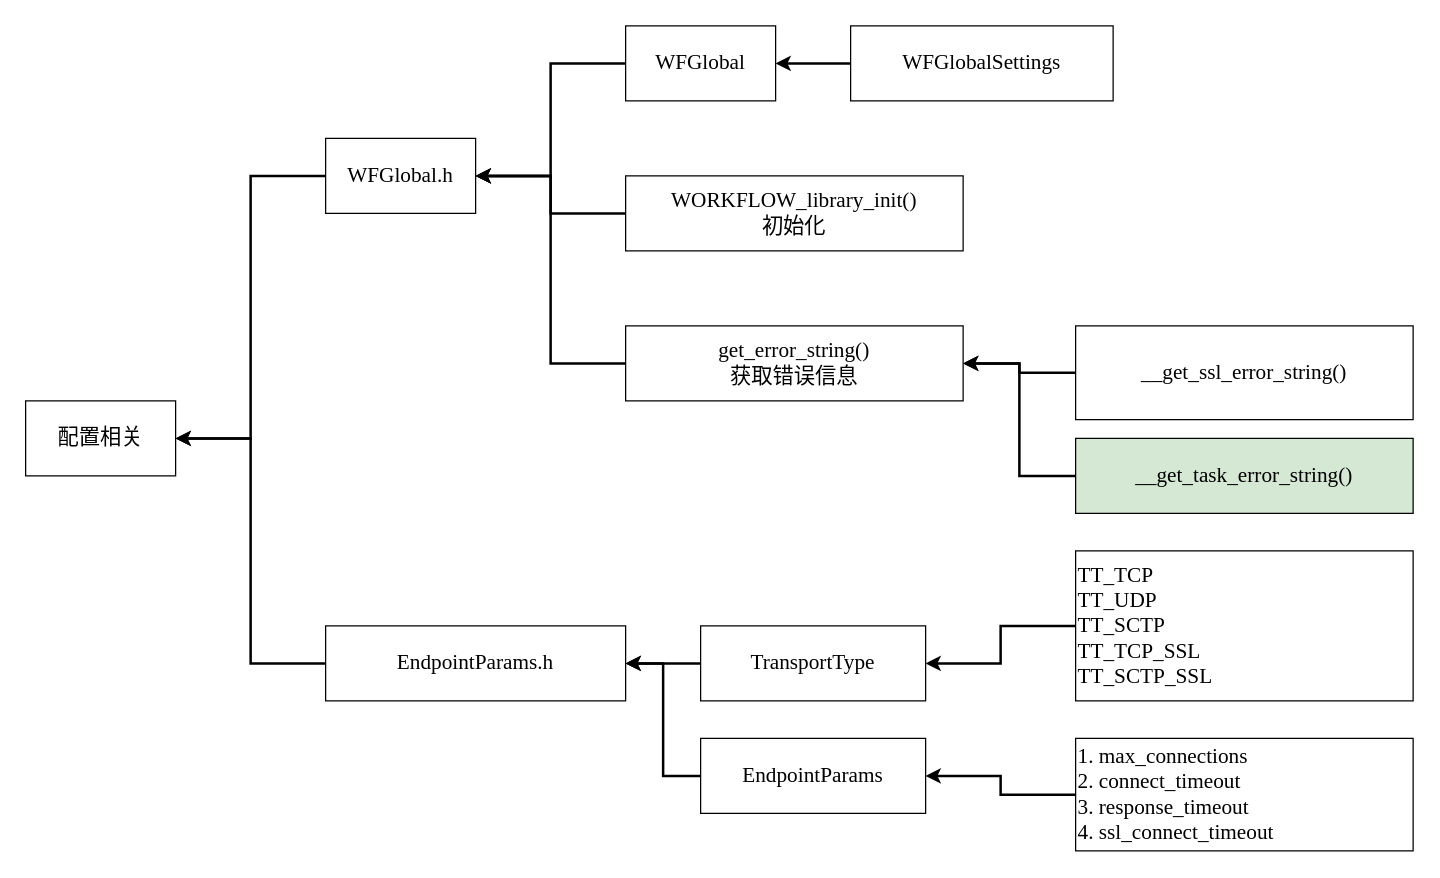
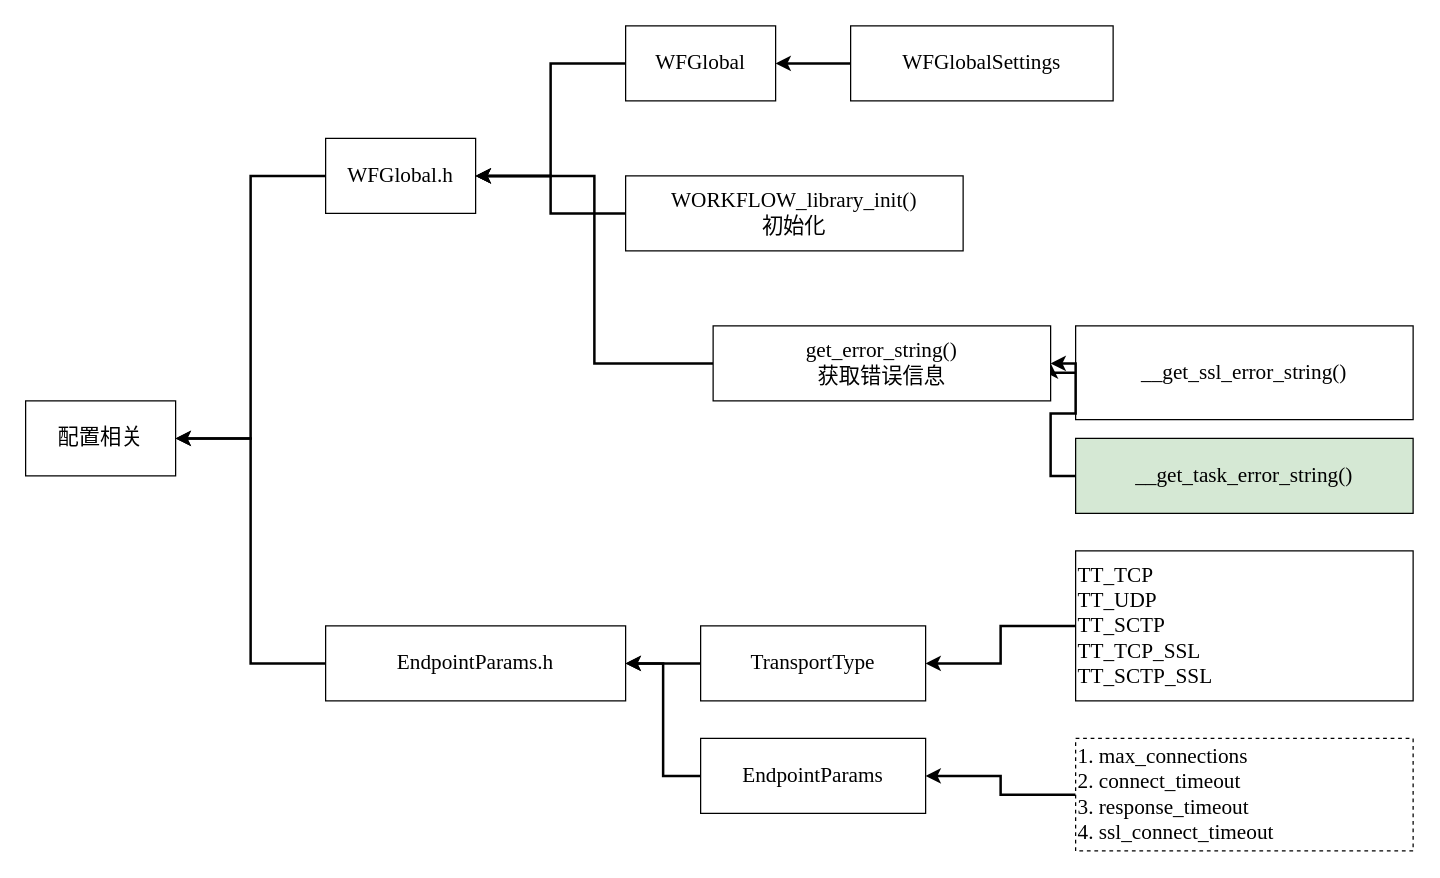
(794, 363) -> (882, 363)
(1244, 794) -> (1244, 794)
